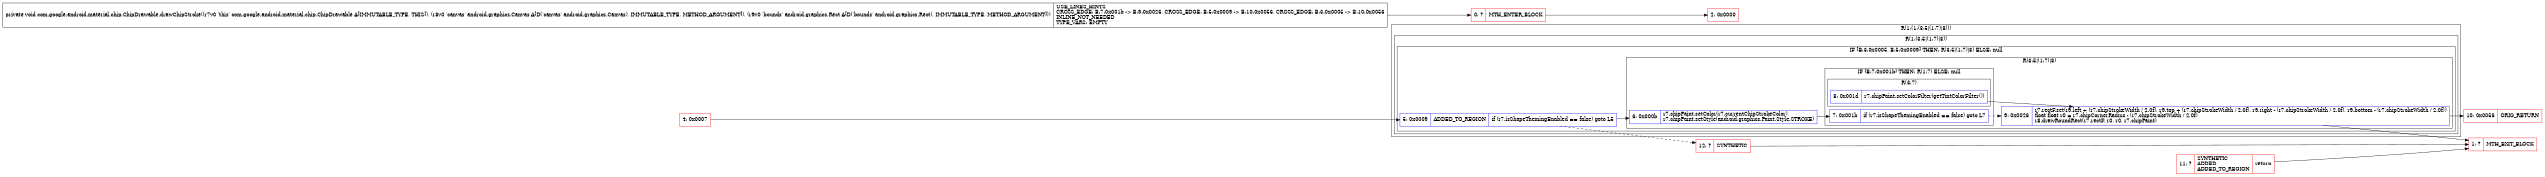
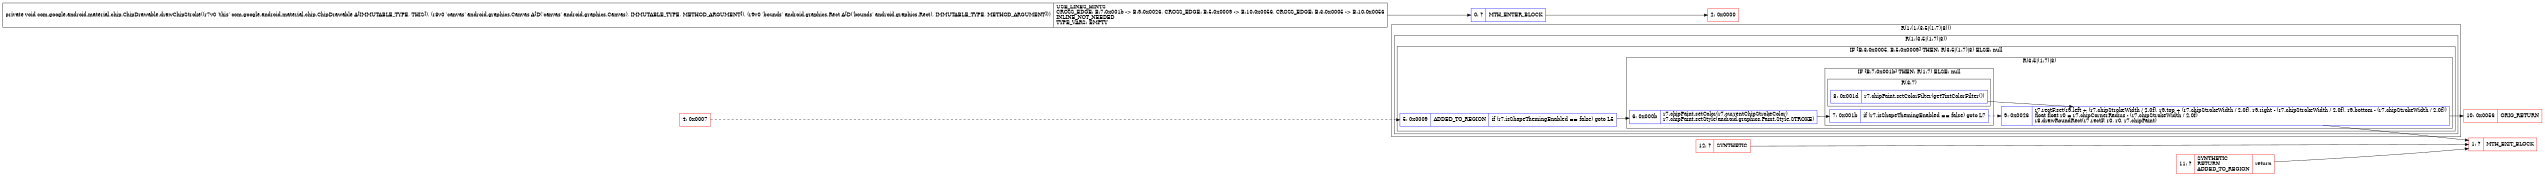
(1508, 15) -> (1508, 15)
(1053, 120) -> (1053, 120)
(1626, 134) -> none
(2207, 164) -> (2209, 164)
